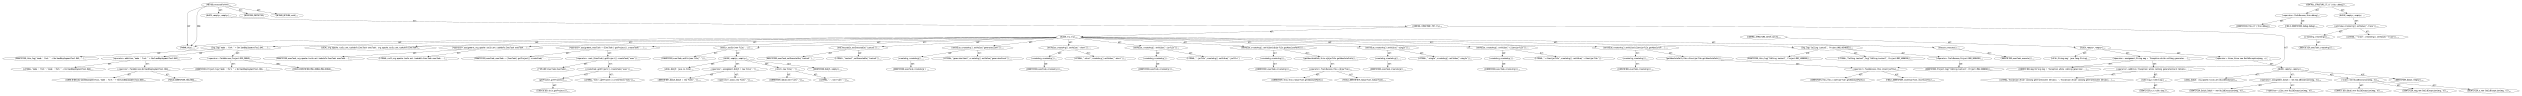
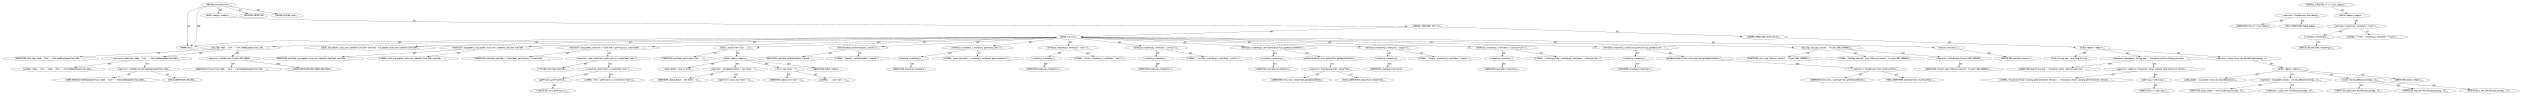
(2314, 10) -> none
(2071, 29) -> (1594, 32)
